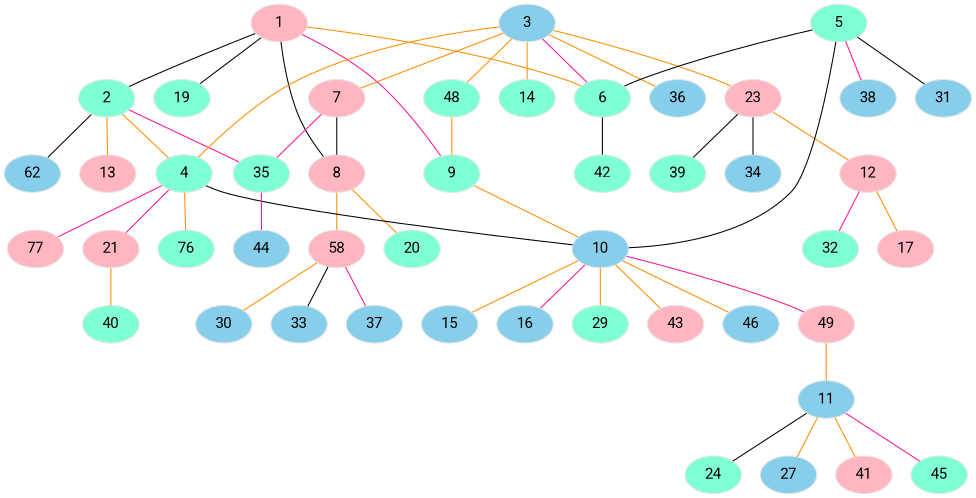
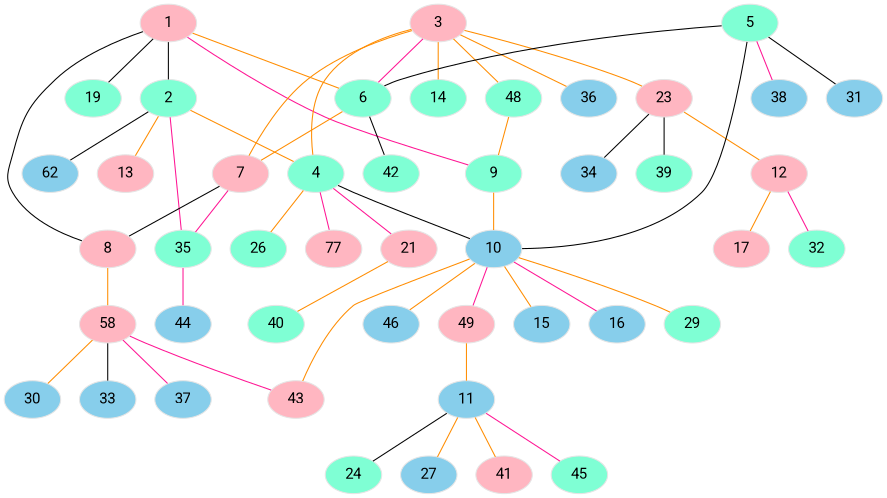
(527, 23) -> (438, 23)
none -> (302, 136)
(186, 249) -> (258, 249)
(412, 249) -> none
none -> (200, 365)
